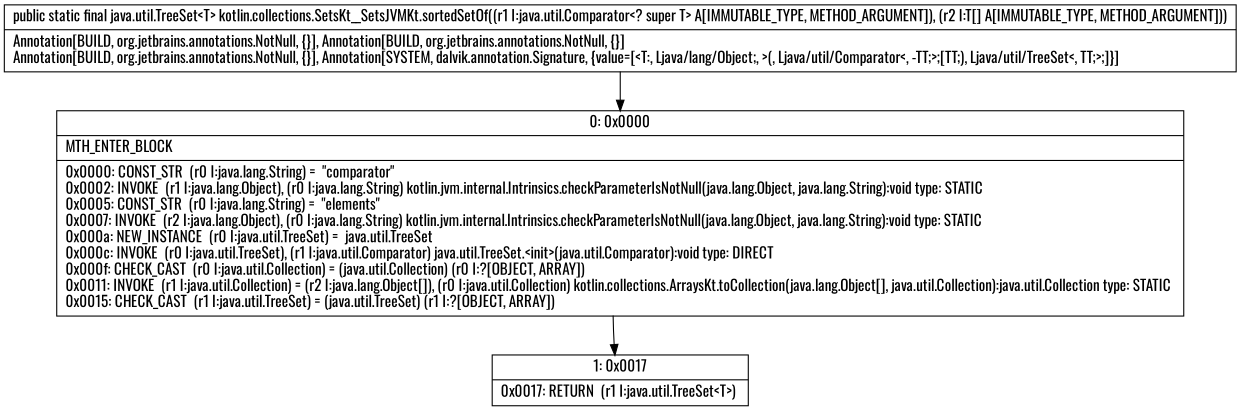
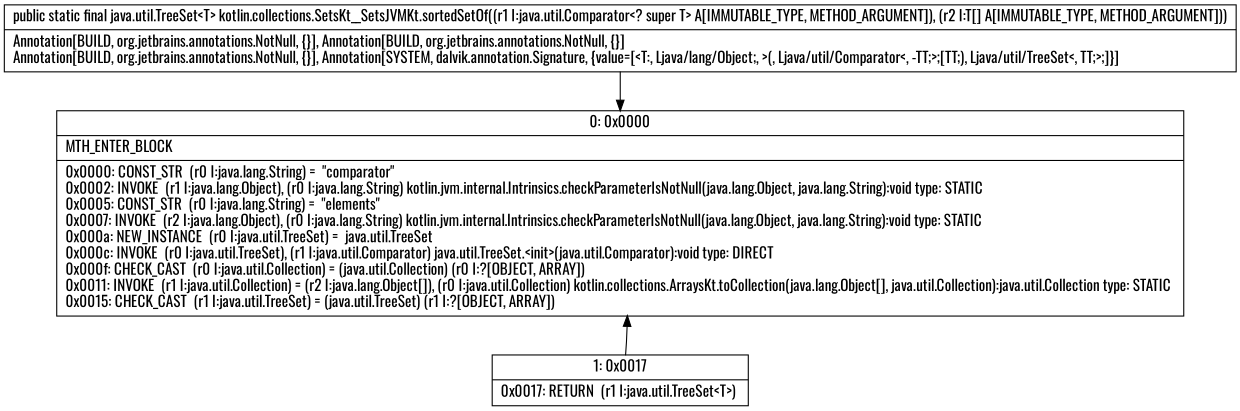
(613, 330) -> (627, 341)
